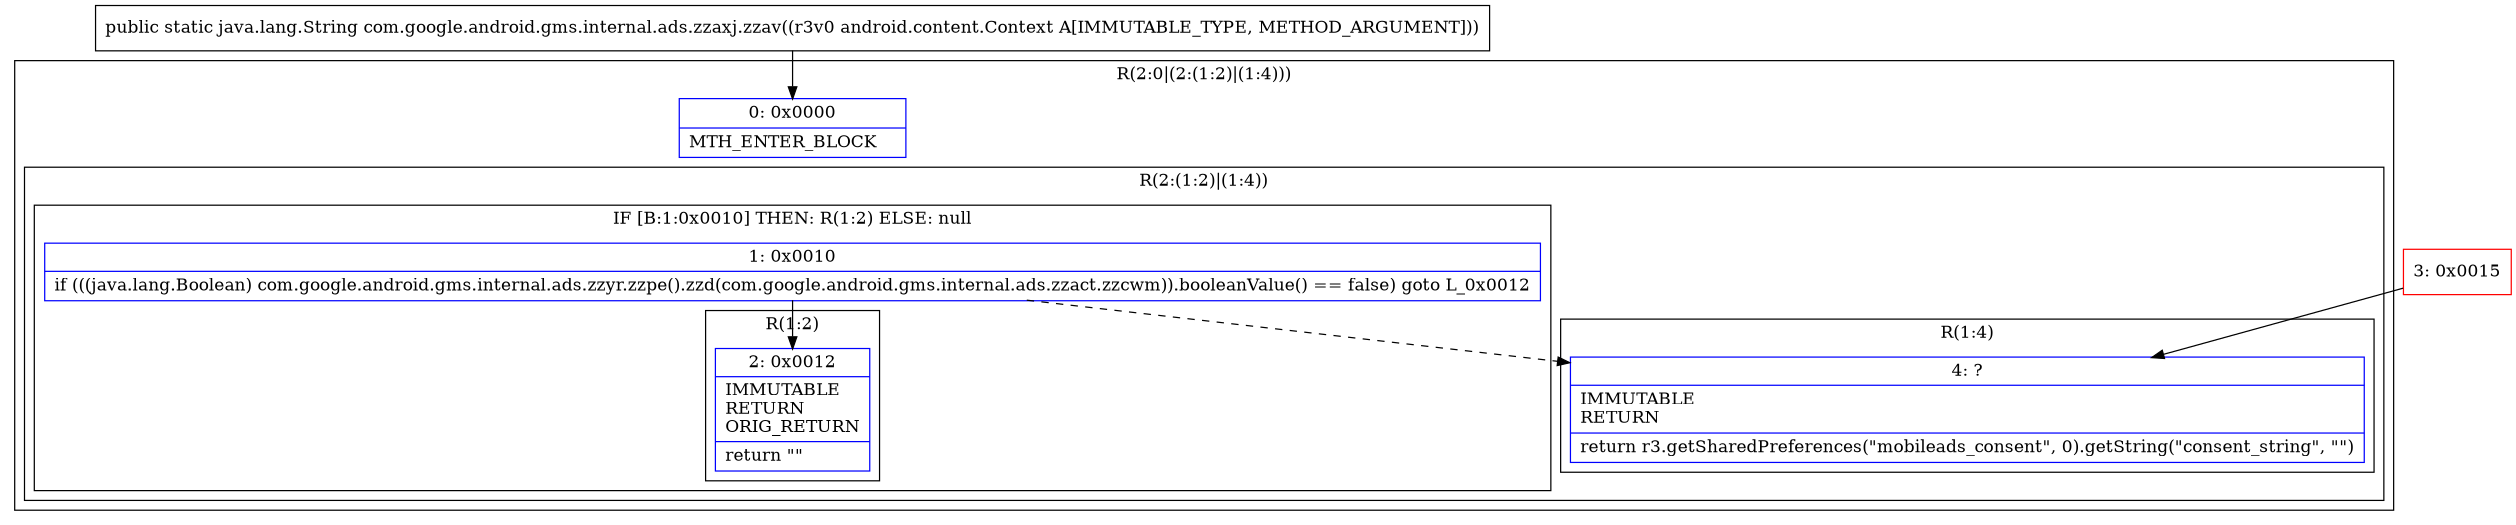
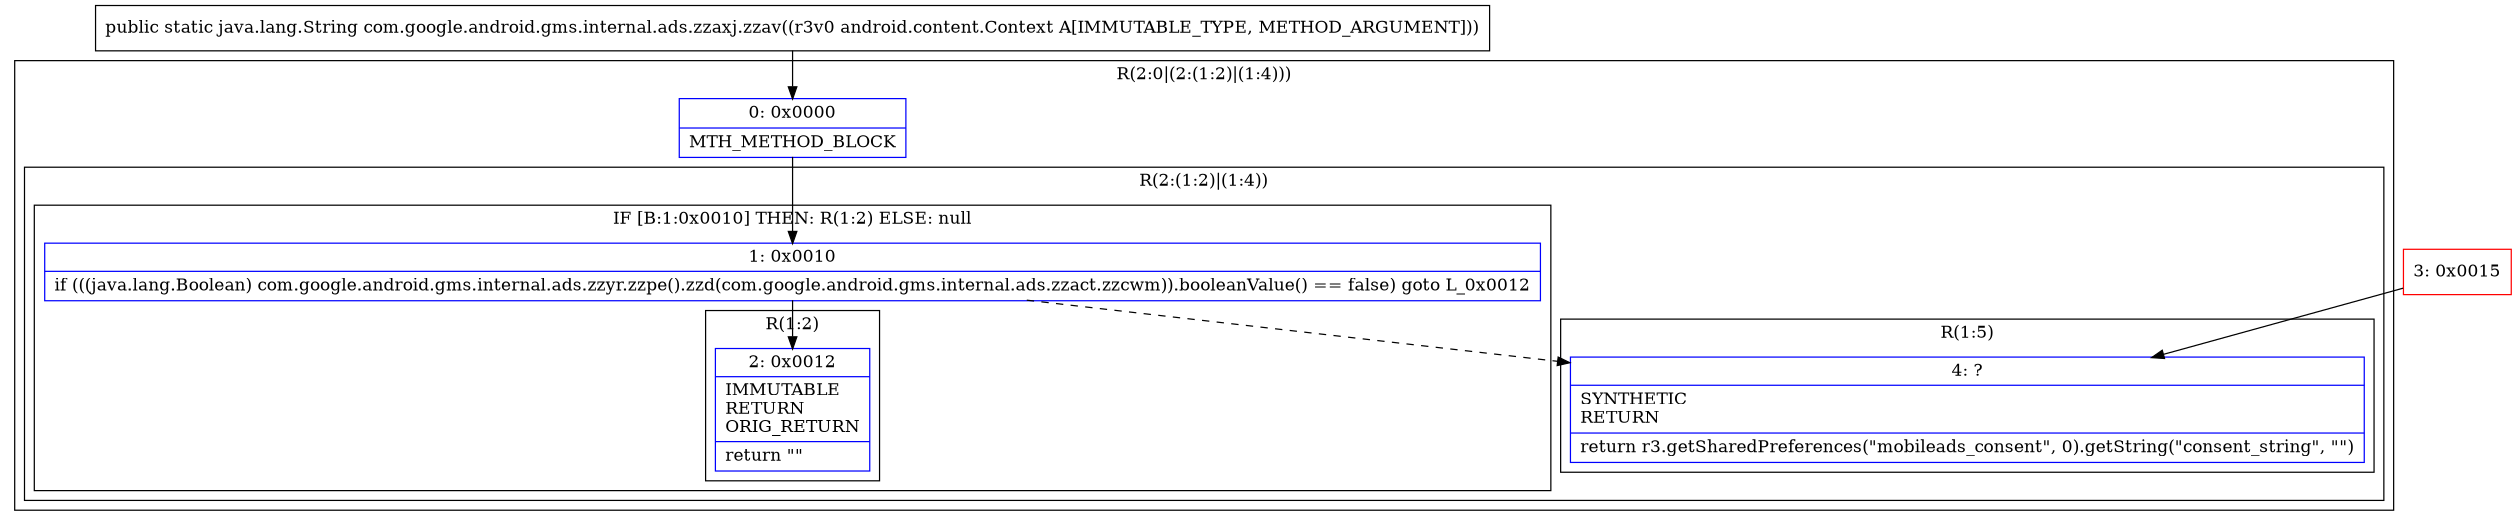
(783, 142) -> (793, 142)
none -> (793, 194)
(1967, 333) -> (1967, 333)
(1638, 399) -> (1634, 399)
